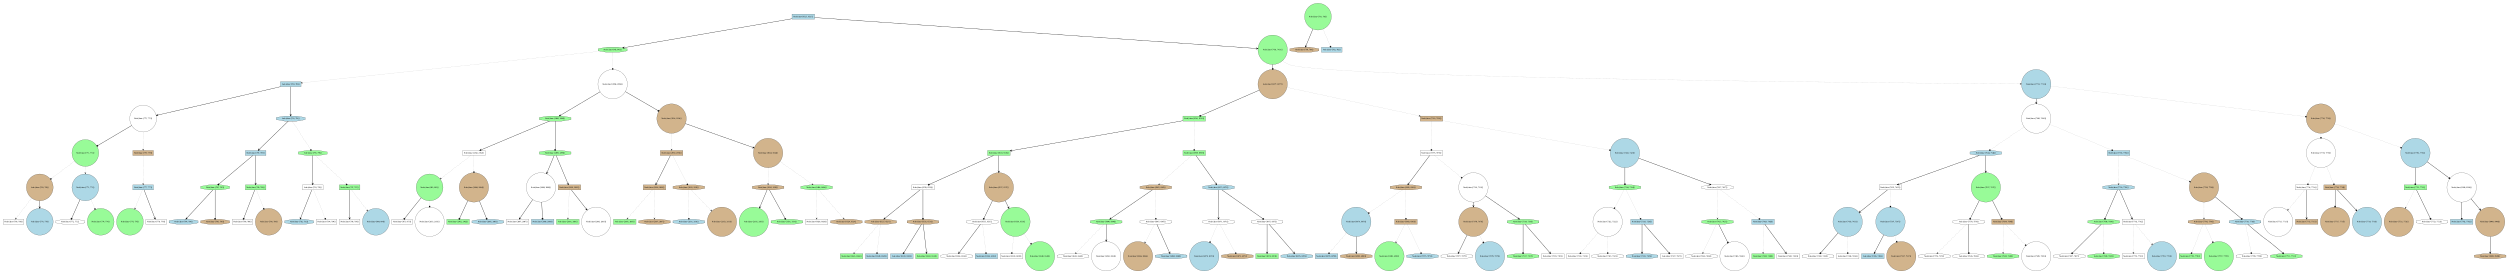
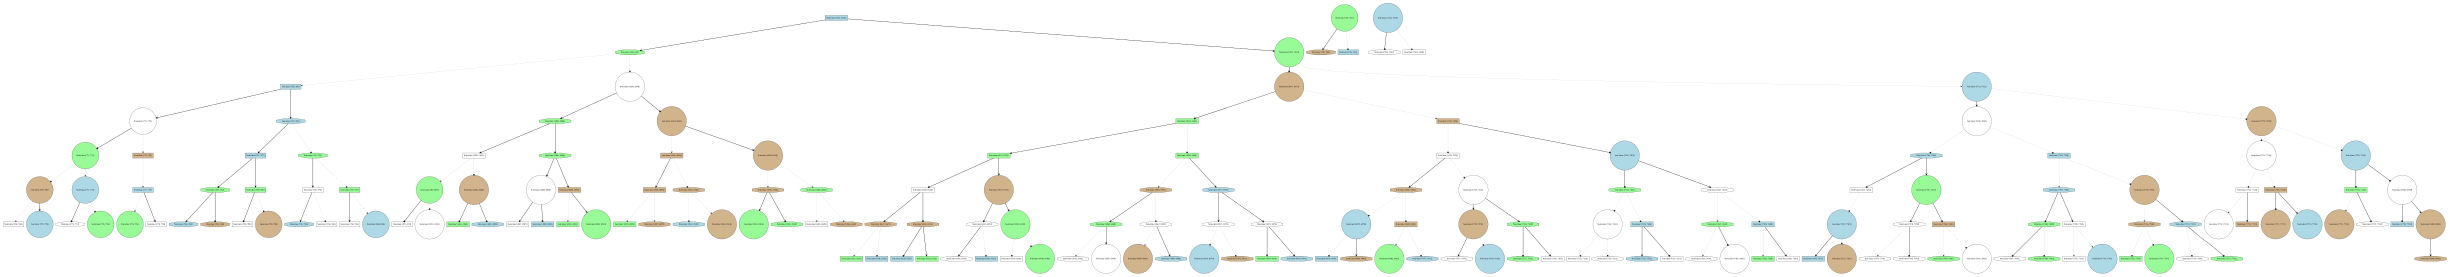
(1526, 135) -> (1534, 138)
(1874, 201) -> none
(596, 222) -> (596, 224)
